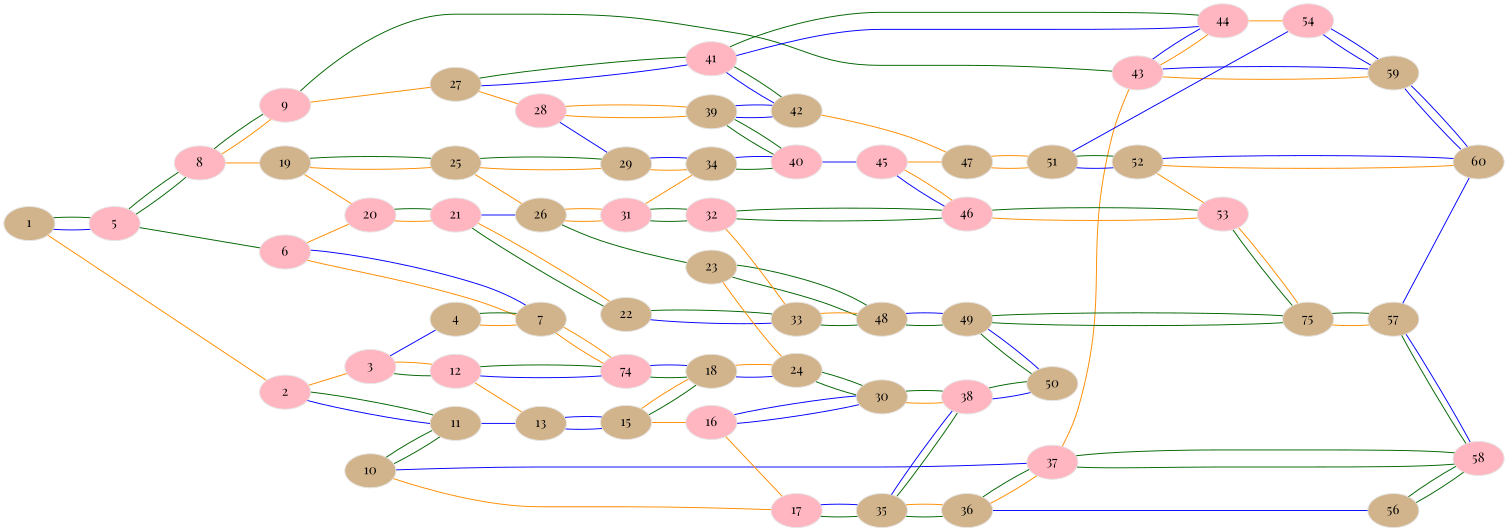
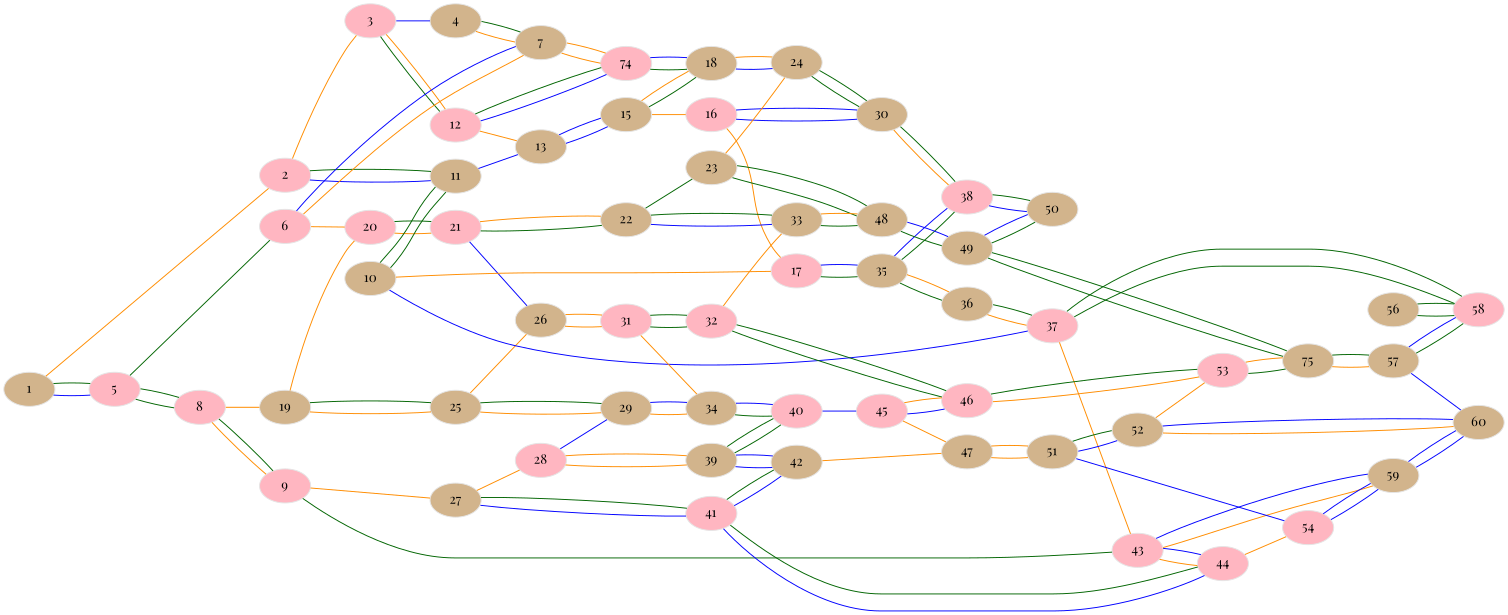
(623, 247) -> (669, 194)
(1180, 511) -> none
